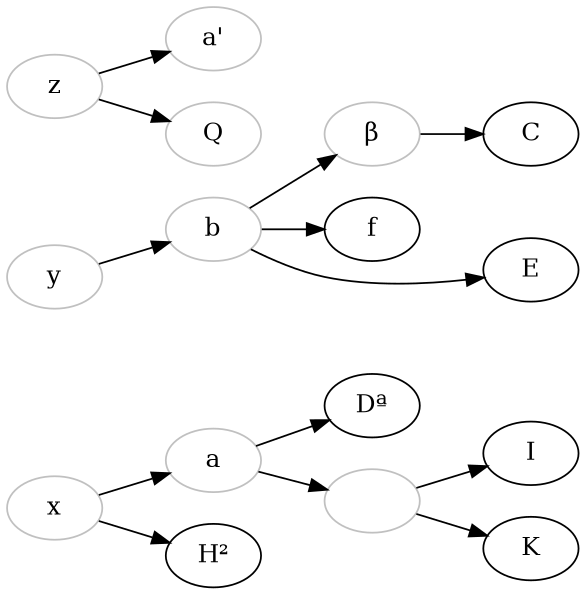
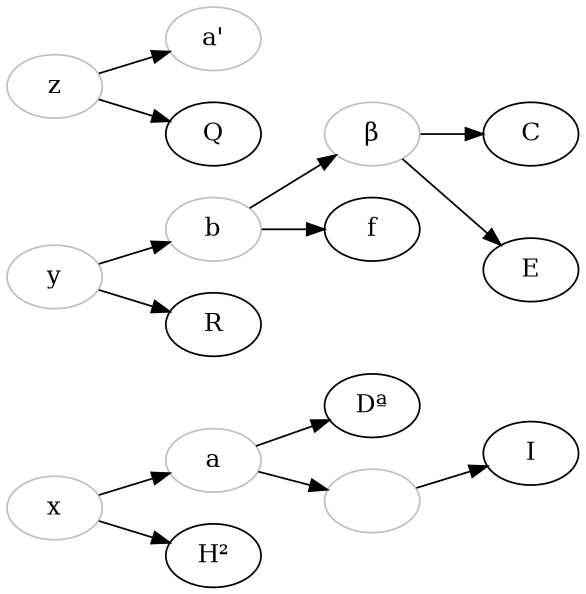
(213, 134) -> (213, 134)
(356, 282) -> (445, 196)
none -> (213, 325)
(531, 549) -> none
